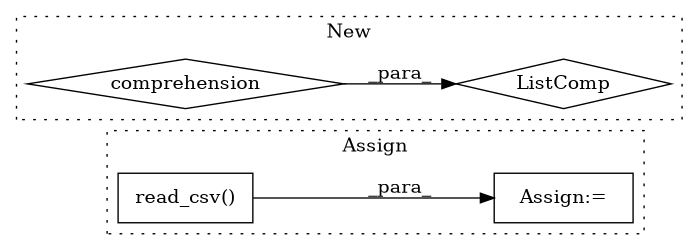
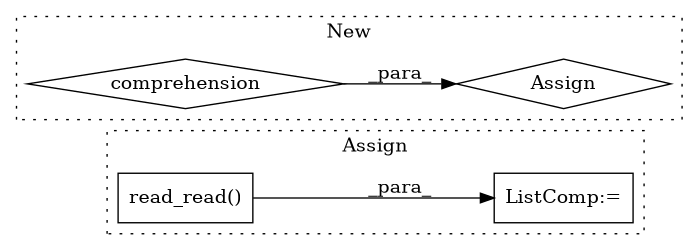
(564, 84) -> (564, 84)
(185, 198) -> (185, 198)
(564, 198) -> (564, 198)
